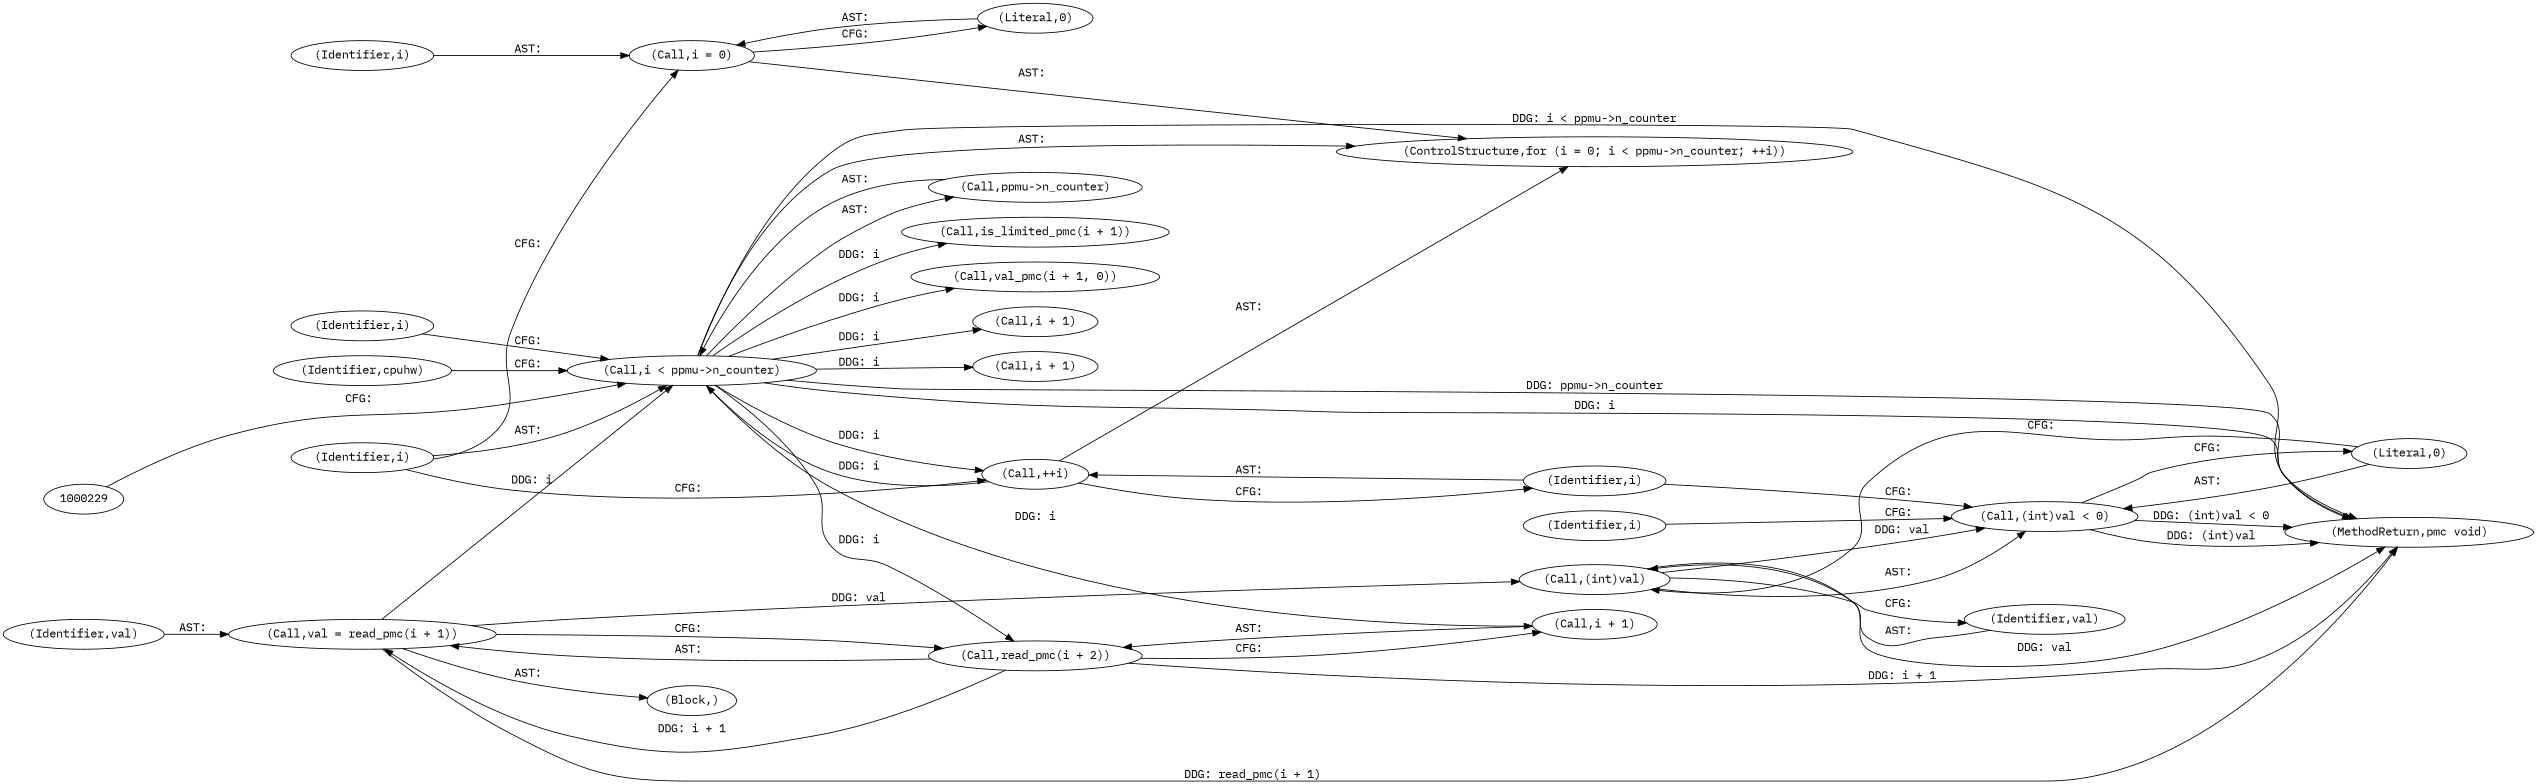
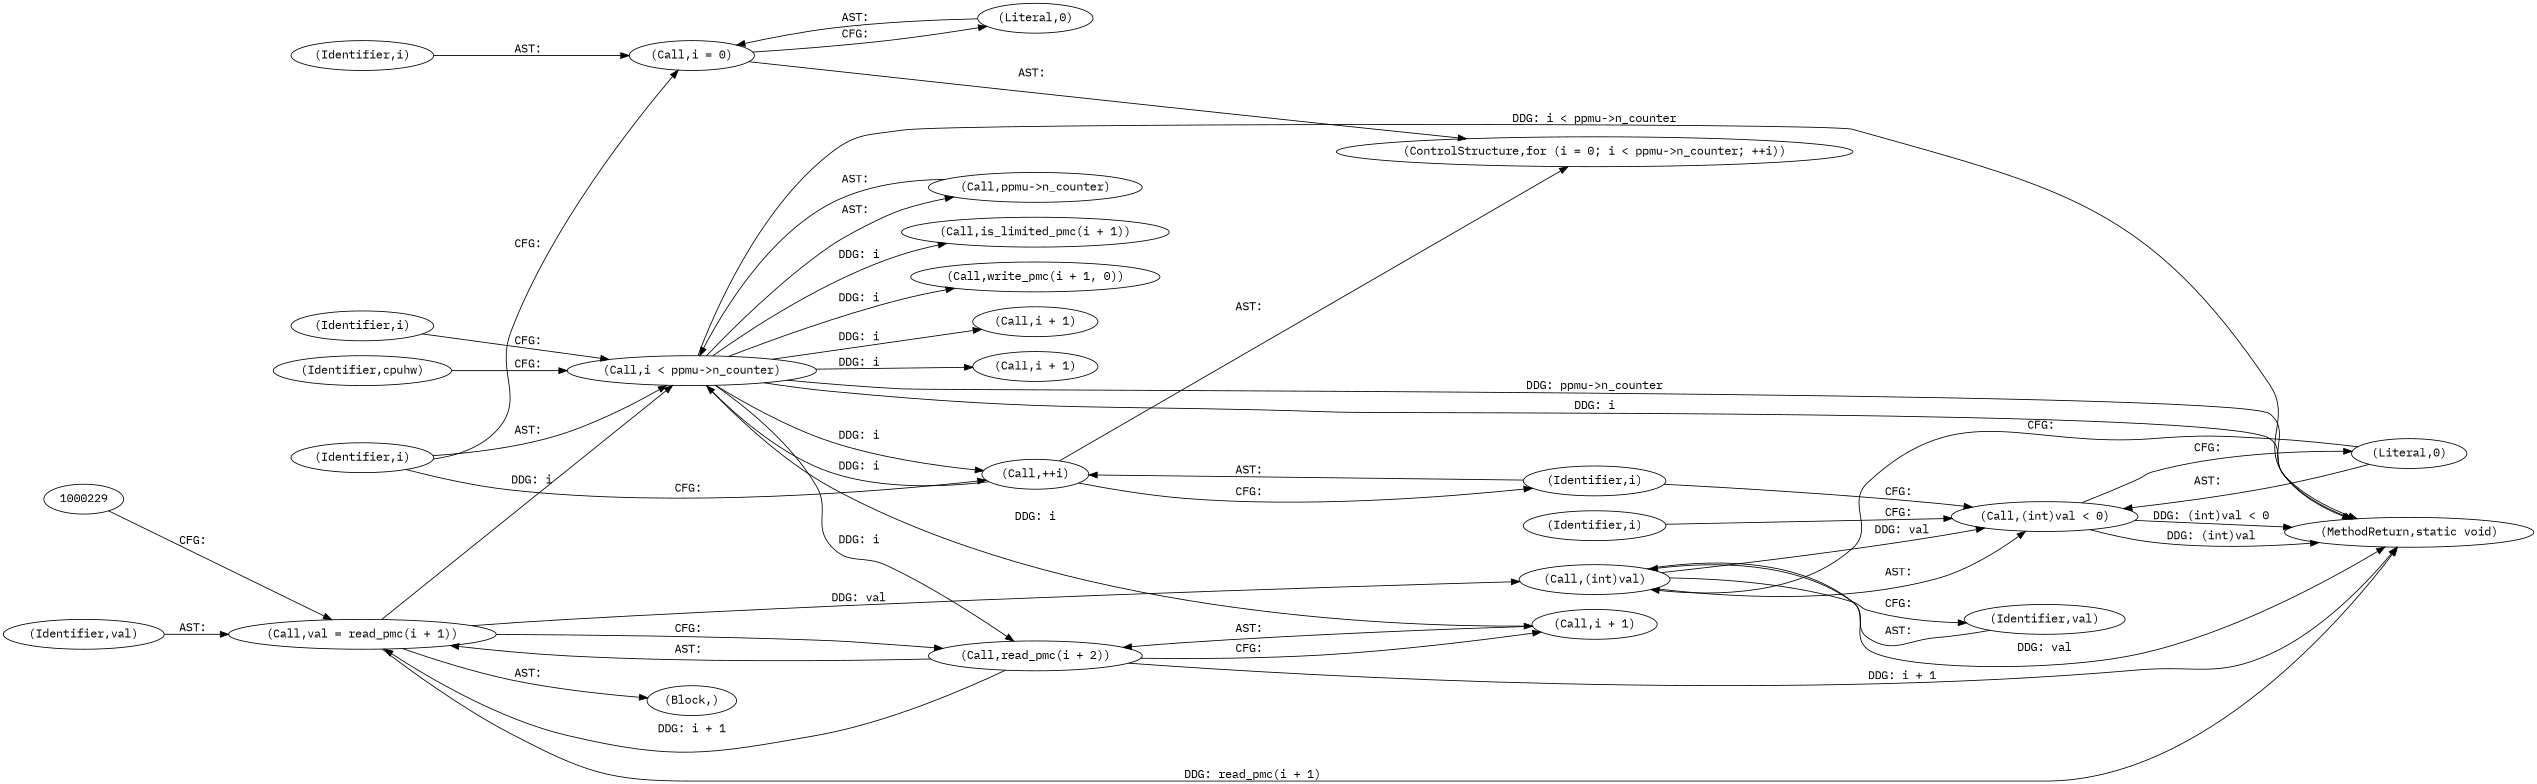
(972, 150) -> none
(1035, 277) -> (1035, 277)
(357, 415) -> (216, 564)
(2409, 532) -> (2409, 532)
